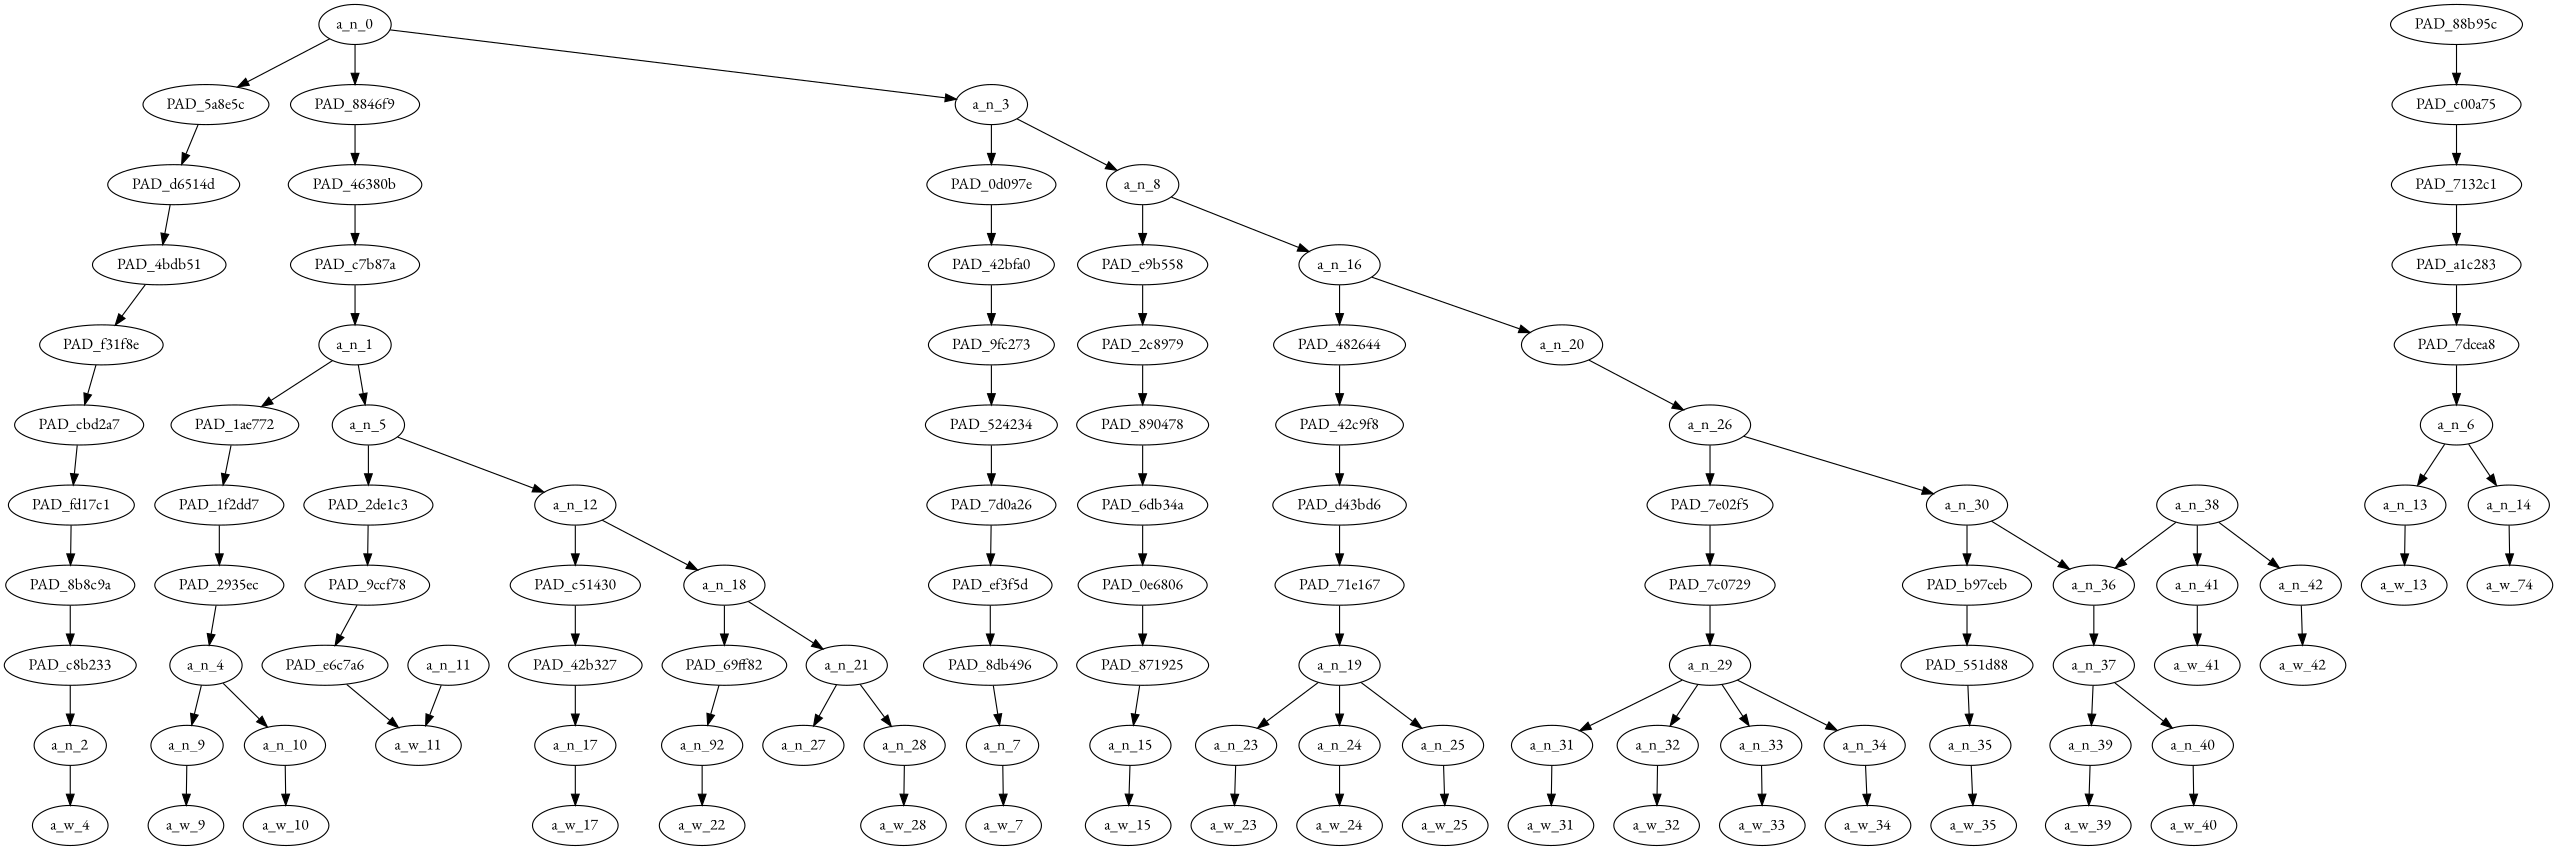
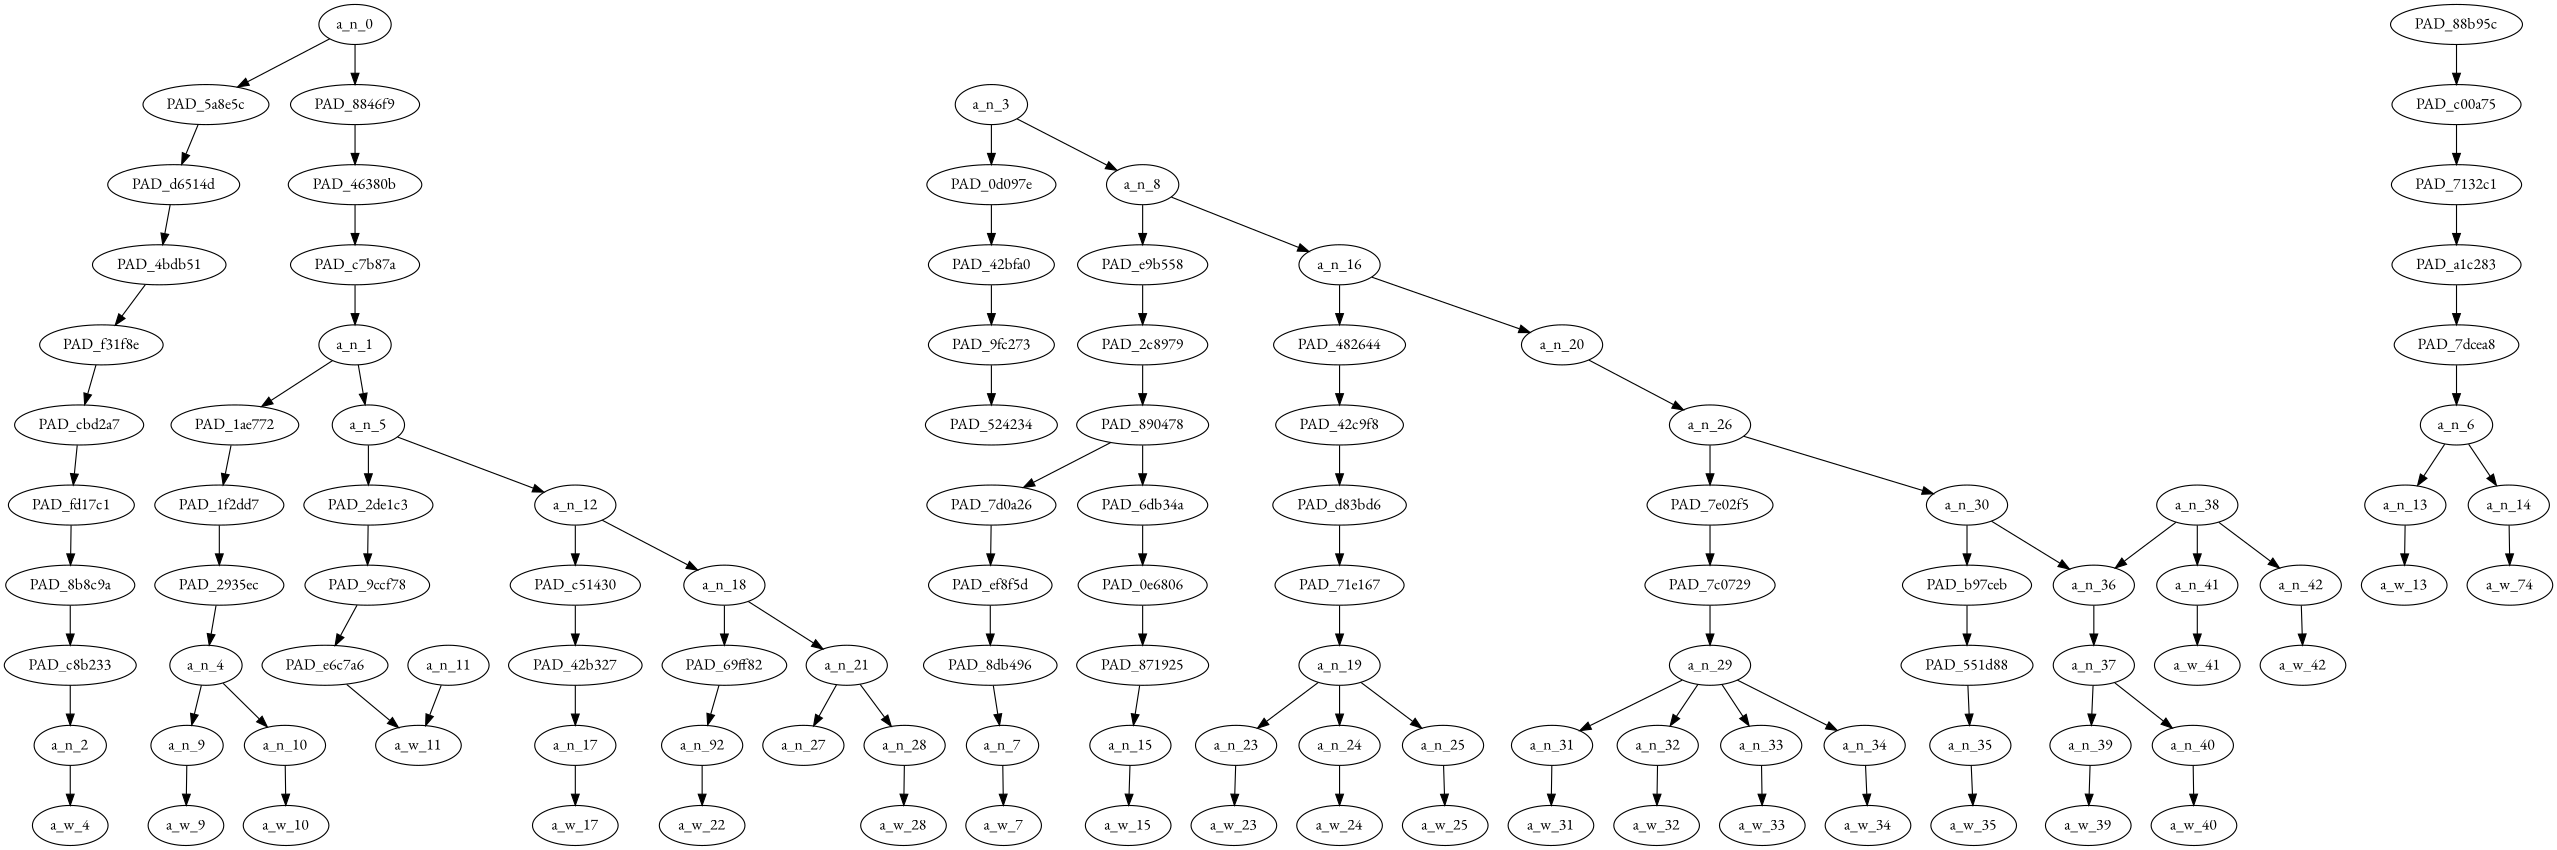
(668, 64) -> none
(991, 460) -> (1072, 462)
(1340, 505) -> (1340, 505)
(990, 585) -> (990, 585)
